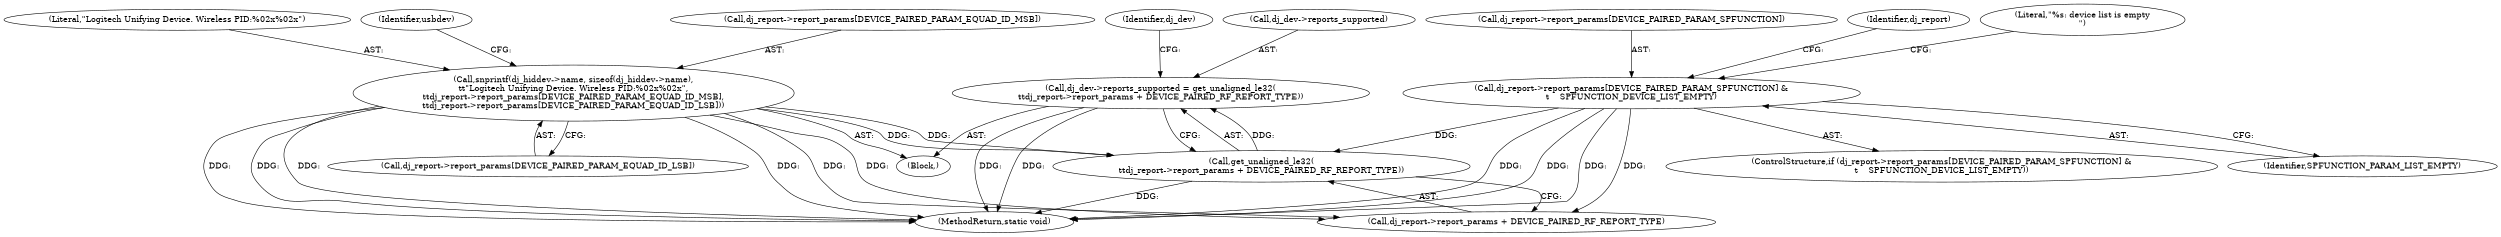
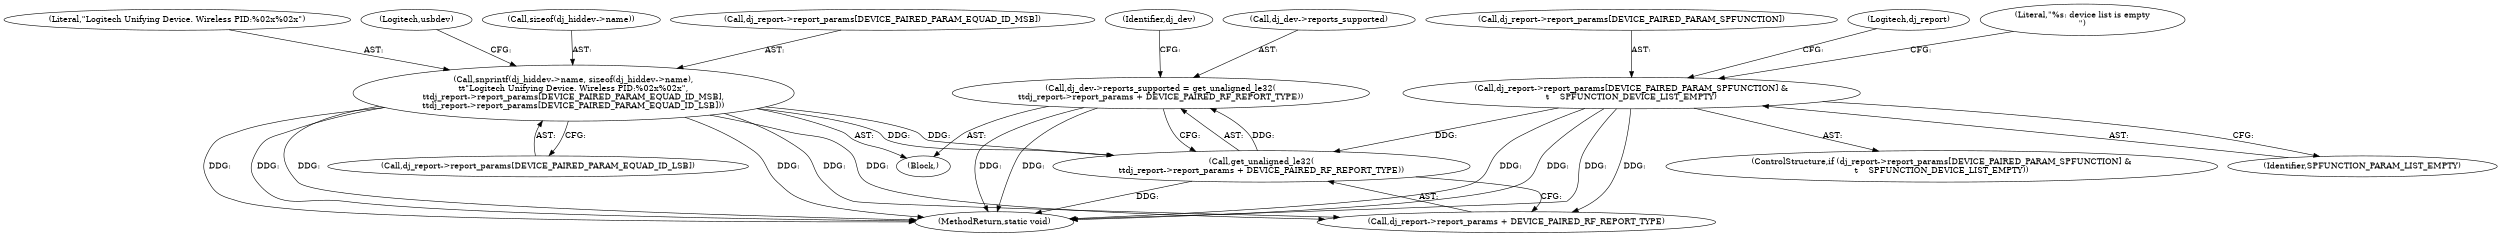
(416, 20) -> (416, 20)
none -> (571, 20)
(1909, 20) -> (1909, 20)
